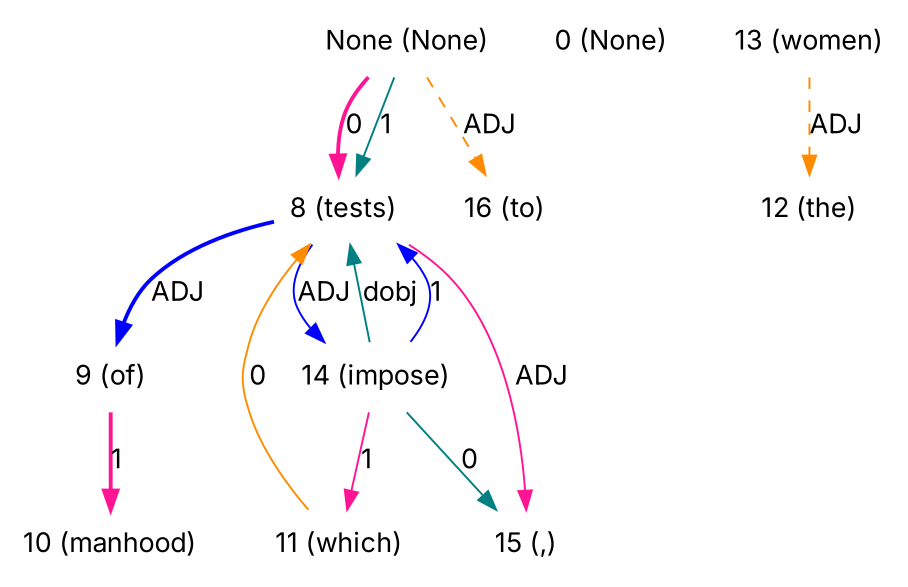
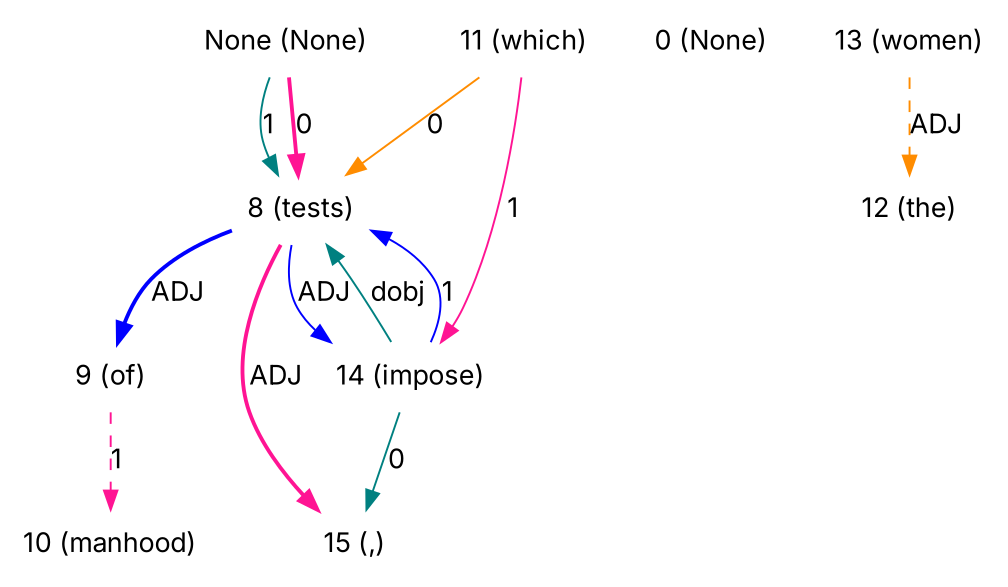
(505, 210) -> none
(496, 353) -> (243, 376)
(111, 451) -> (111, 451)
(360, 451) -> (498, 205)
